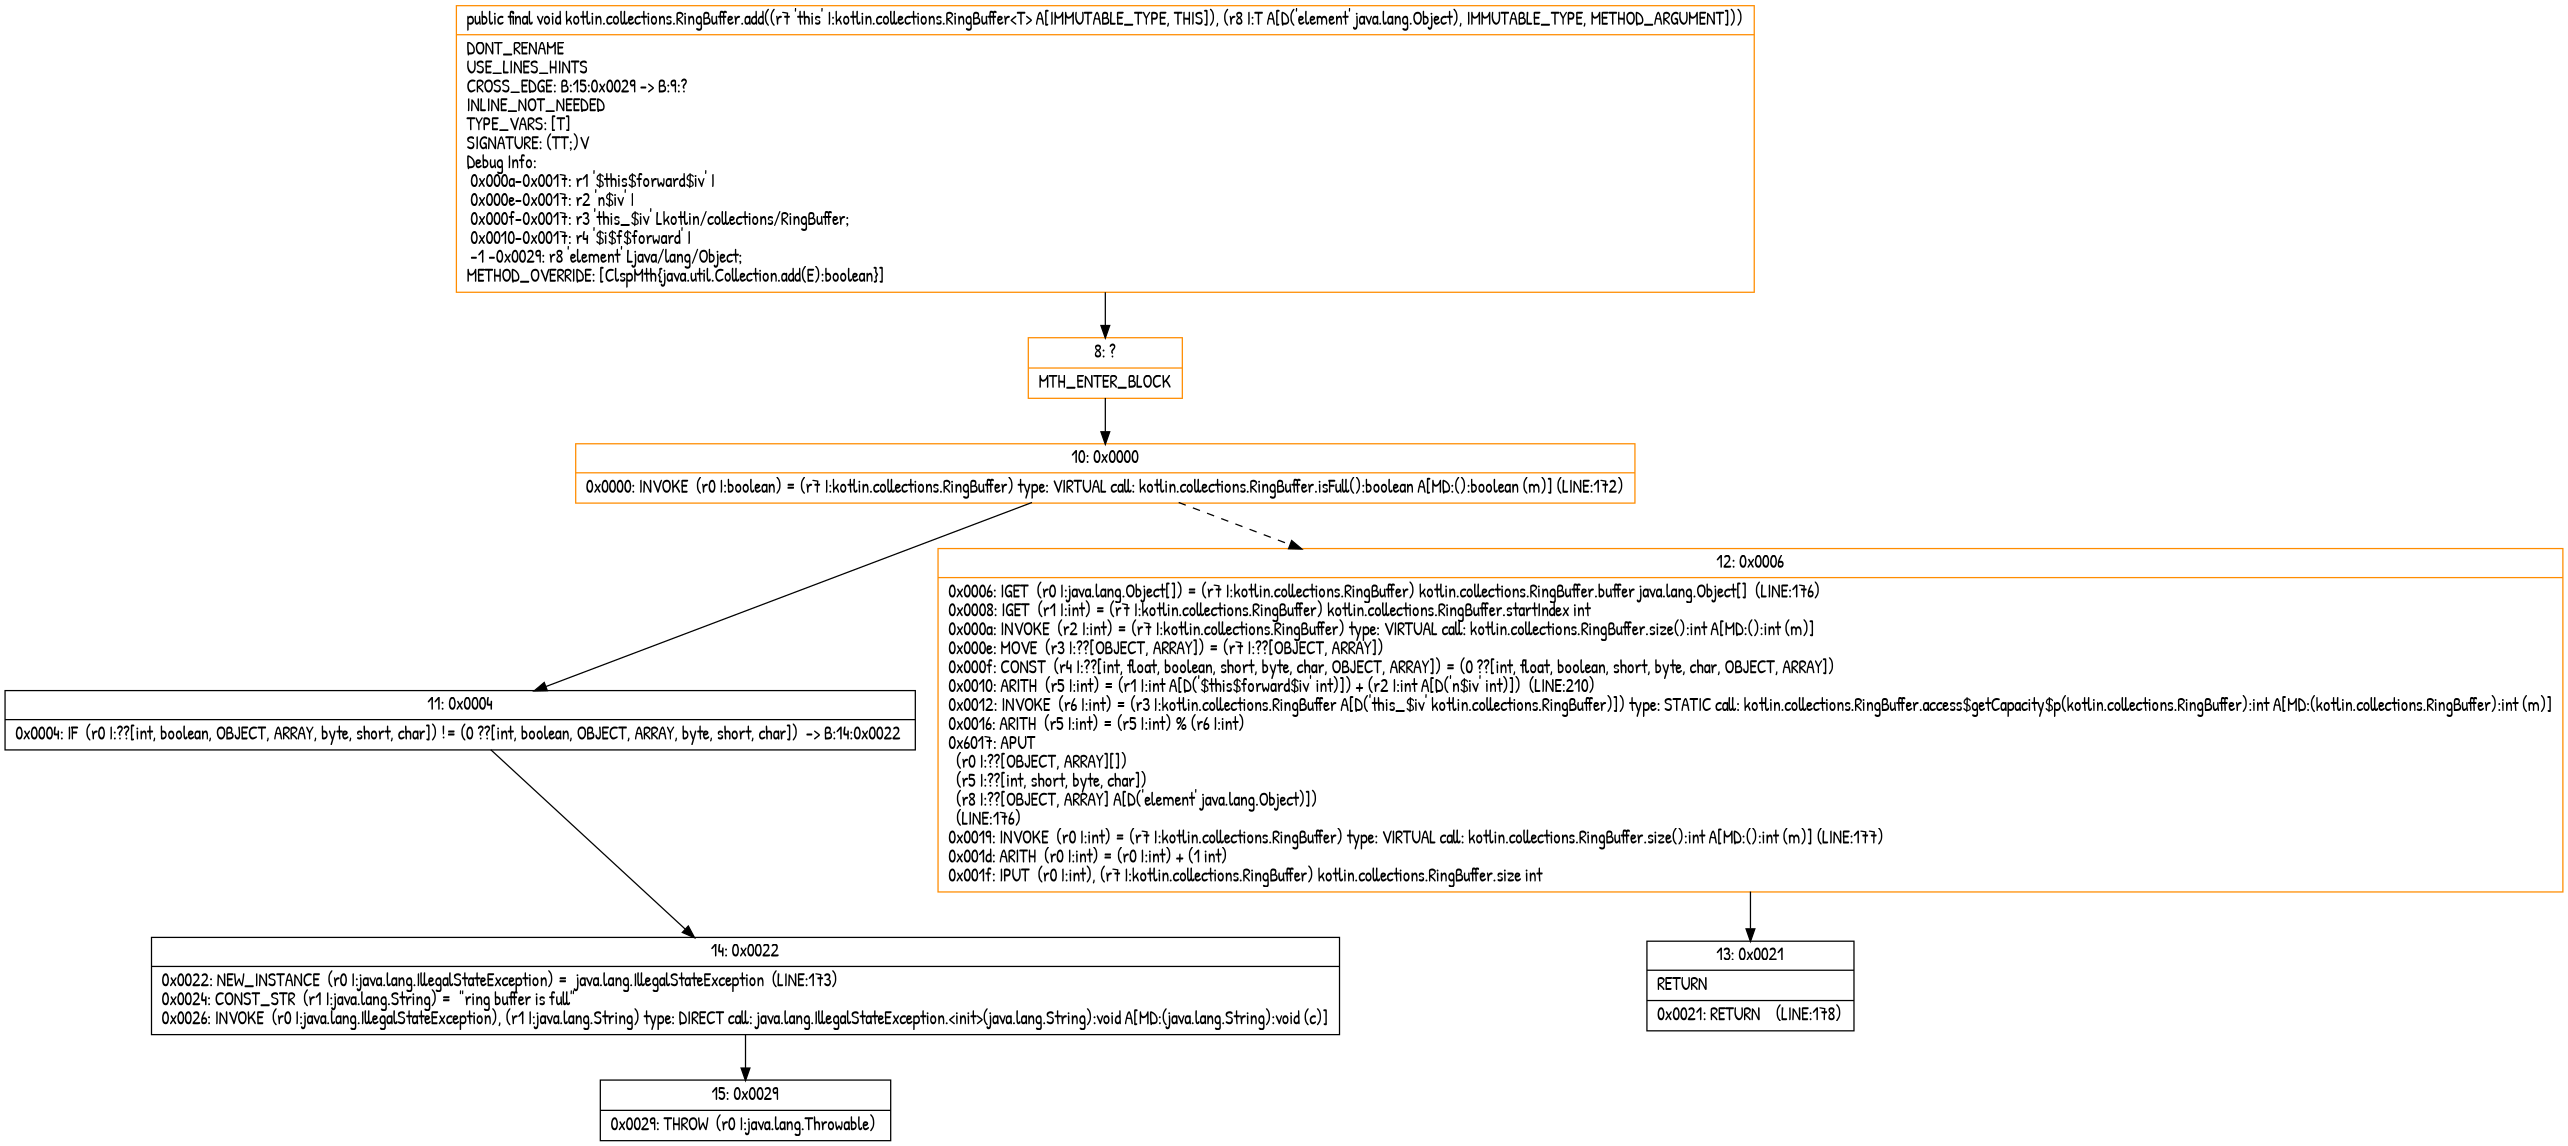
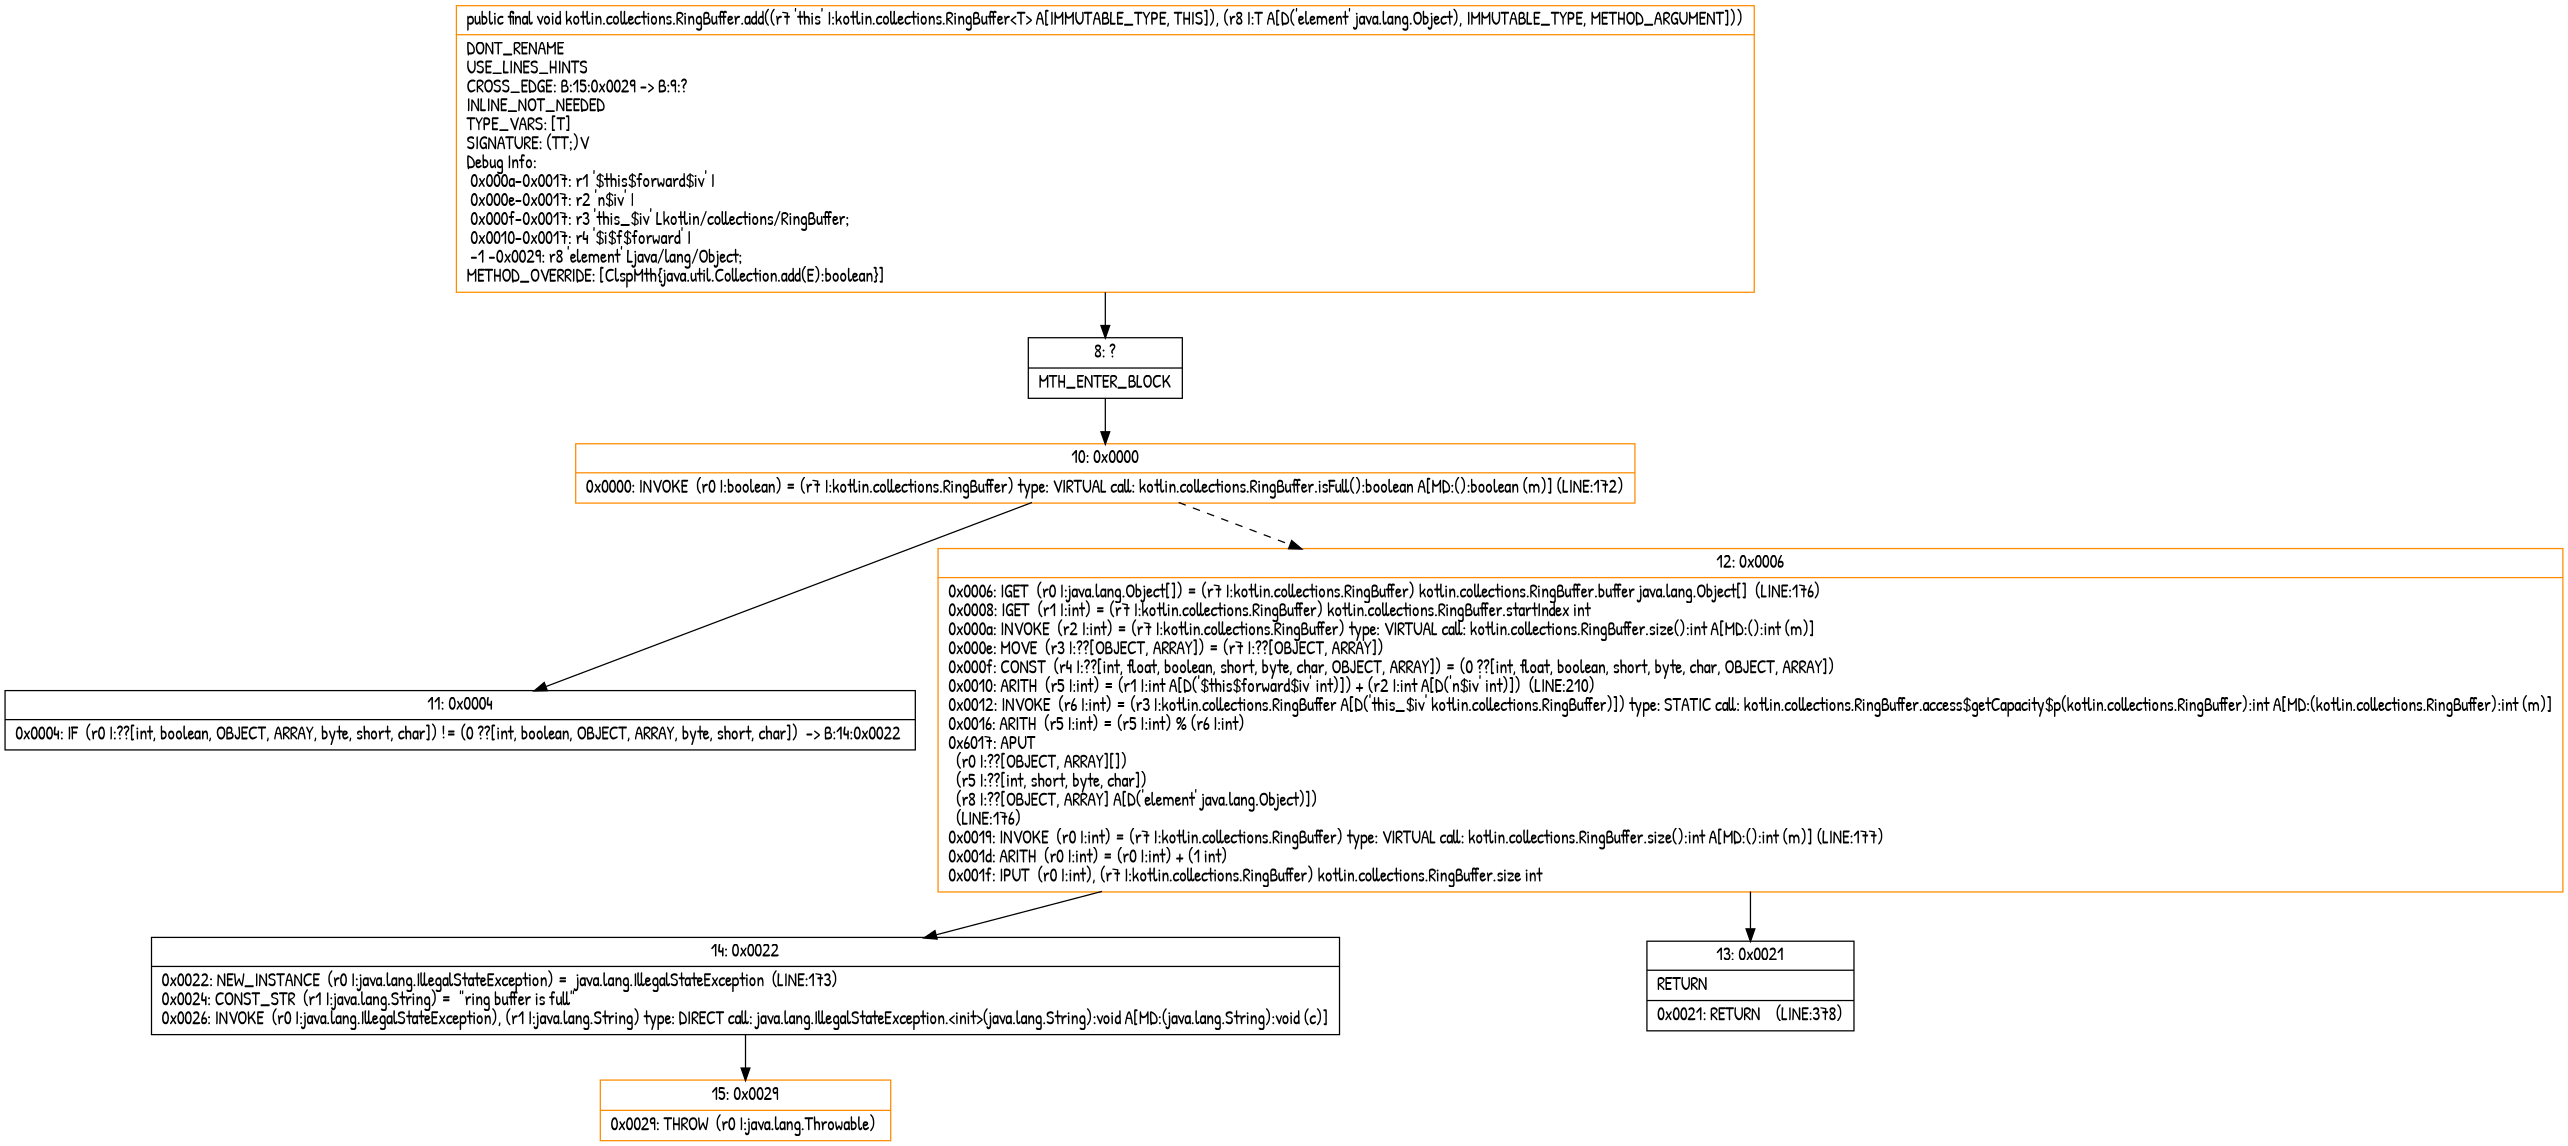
(1105, 368) -> (1105, 368)
(588, 839) -> (1019, 913)
(1750, 1015) -> (1750, 1015)
(746, 1110) -> (746, 1110)
